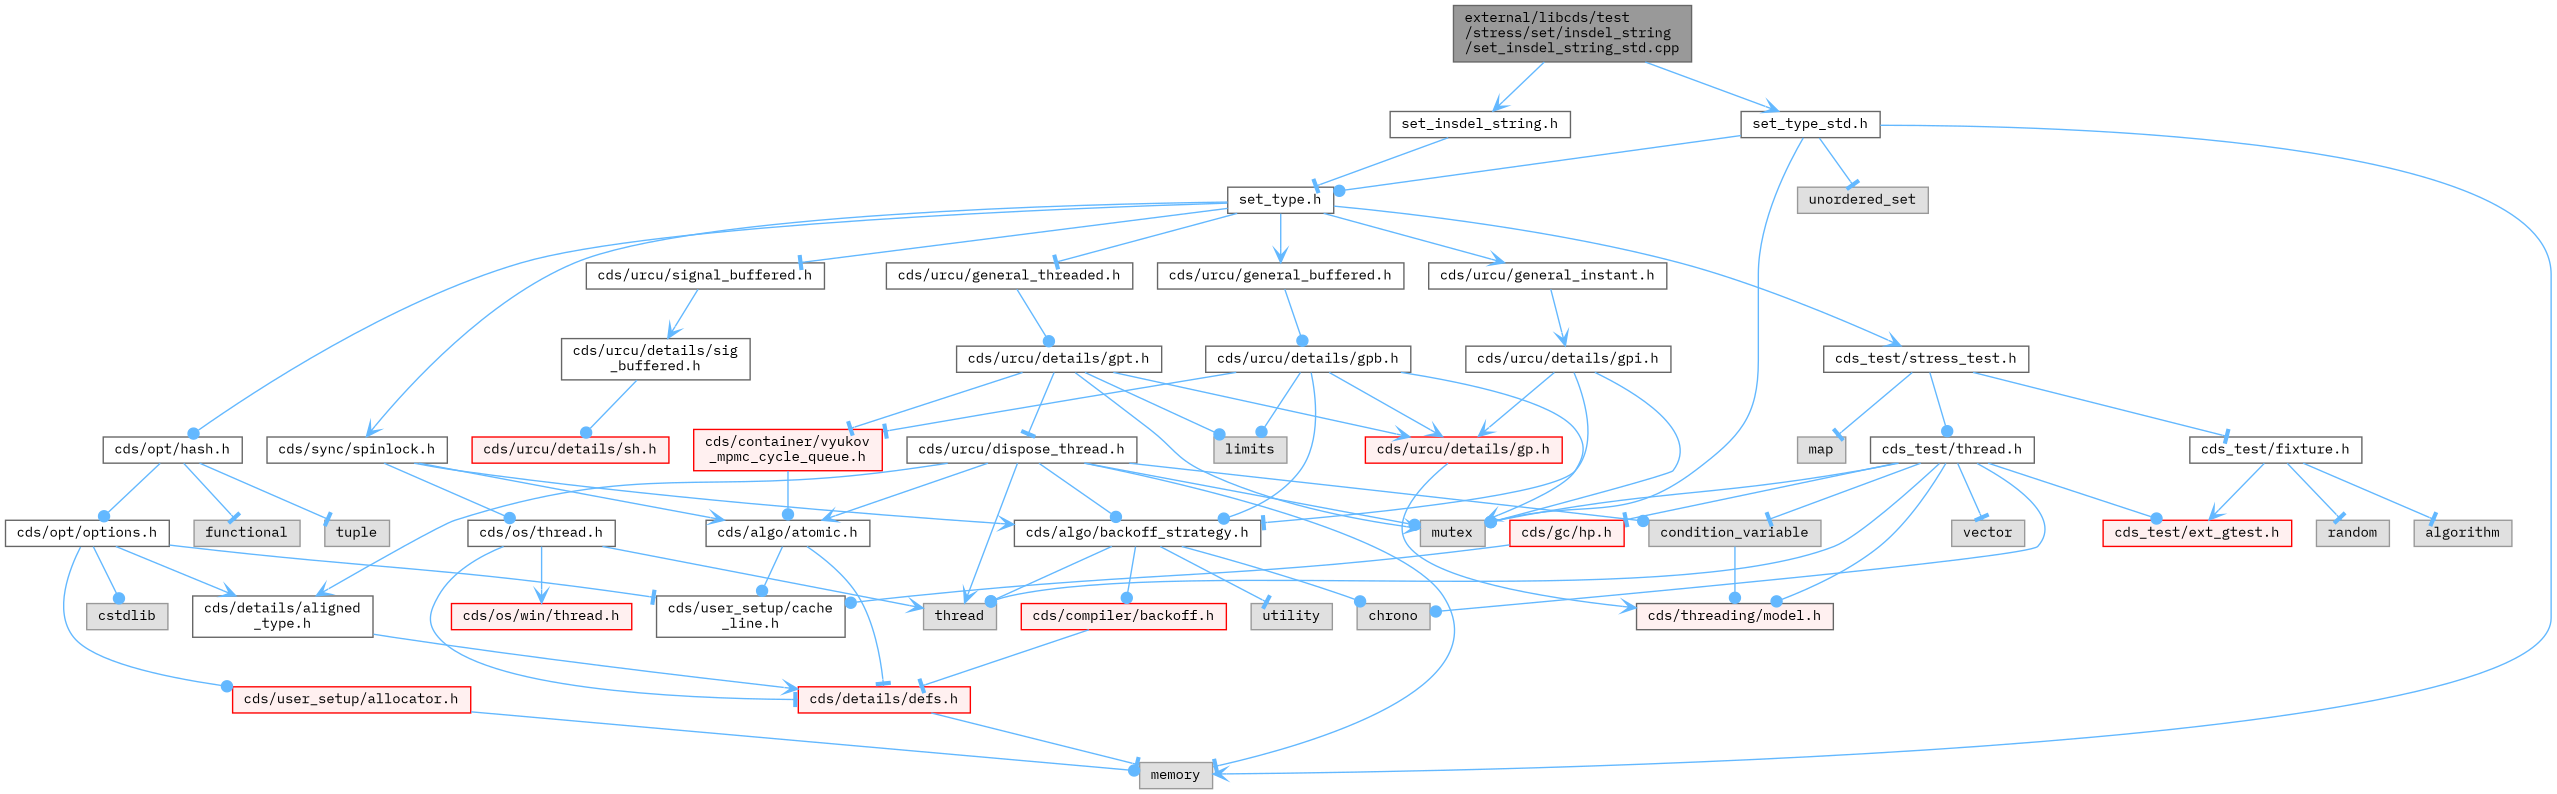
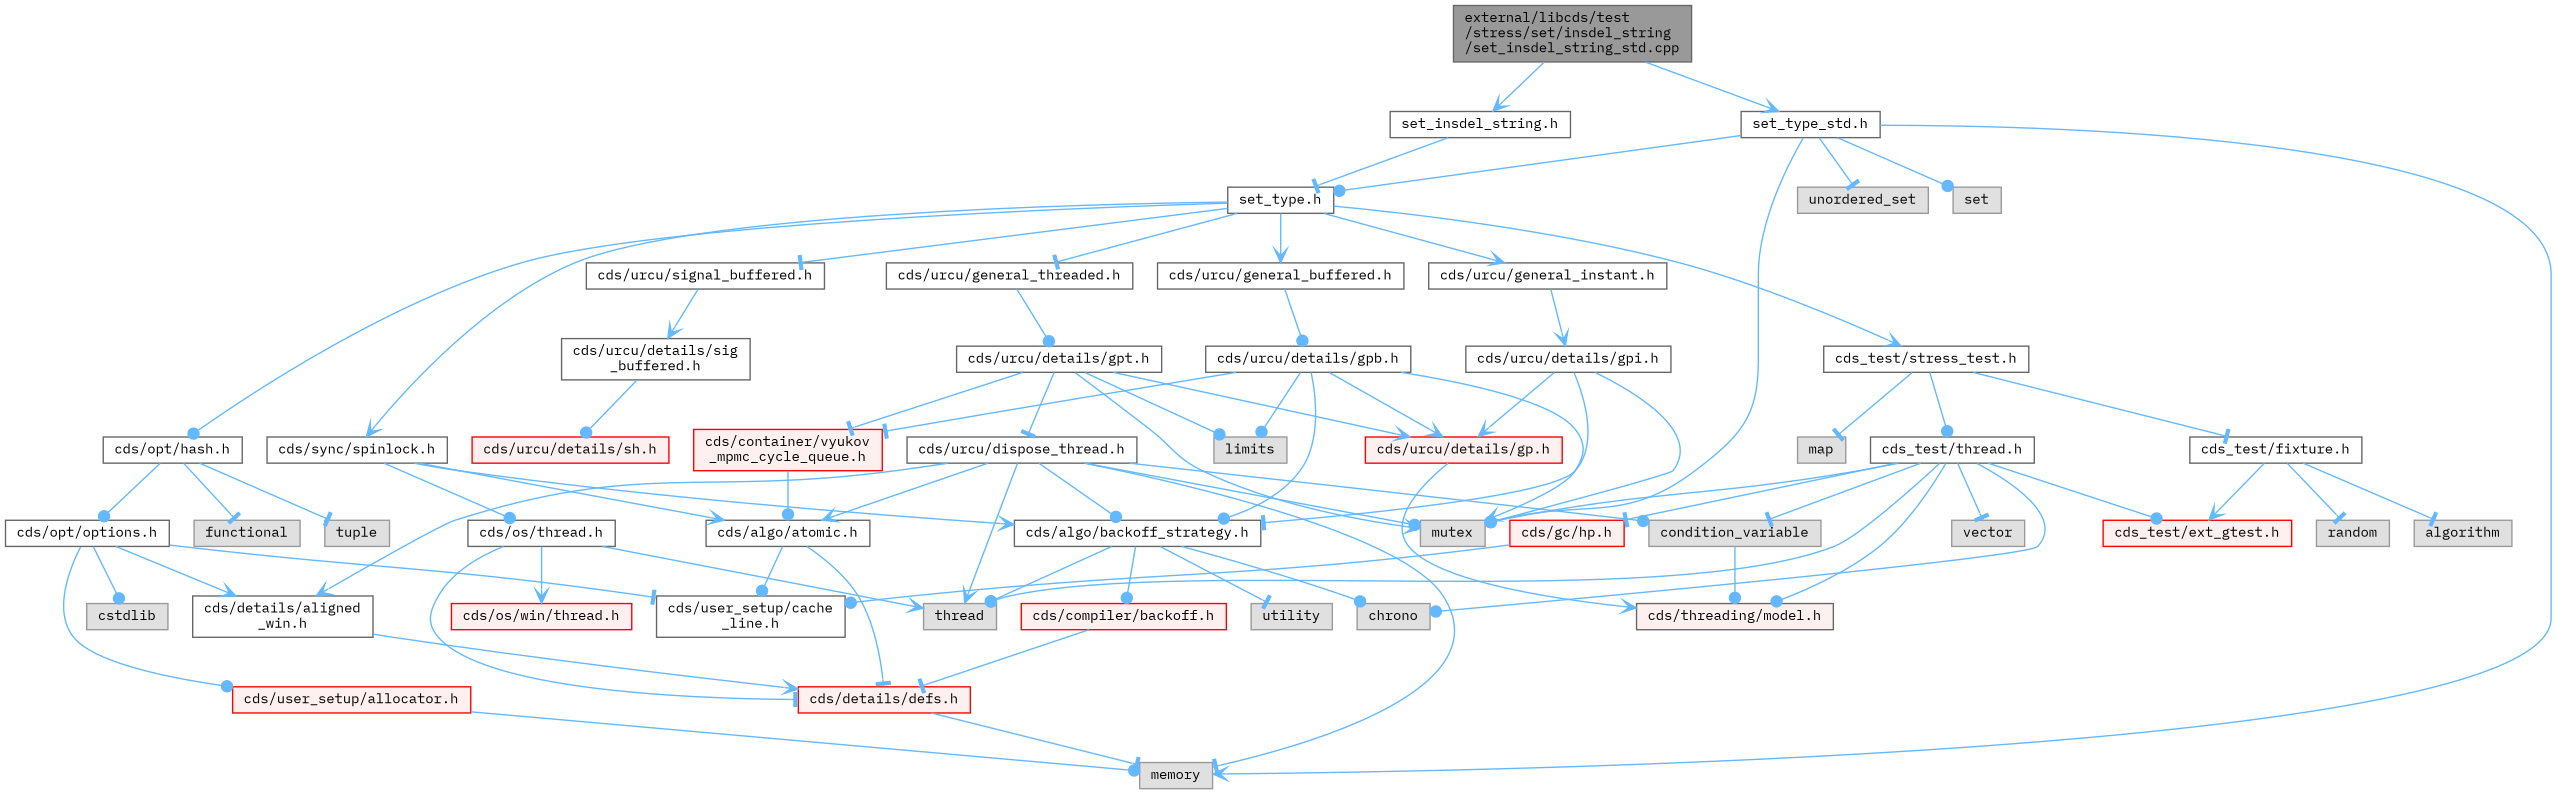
none -> (1977, 200)
(283, 617) -> (283, 617)
